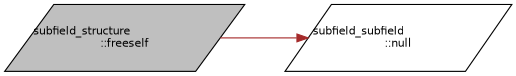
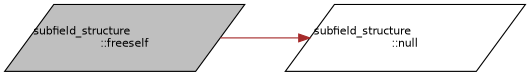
(398, 38) -> (405, 38)
